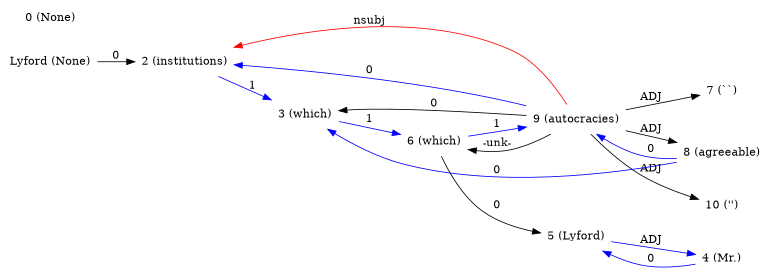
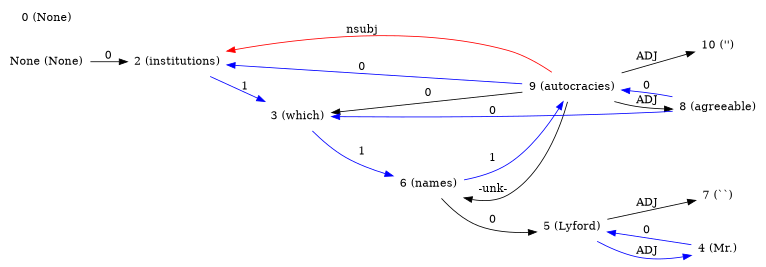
(50, 62) -> (47, 62)
(659, 103) -> (647, 211)
(434, 141) -> (429, 184)
